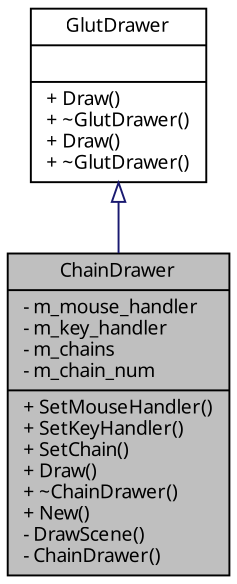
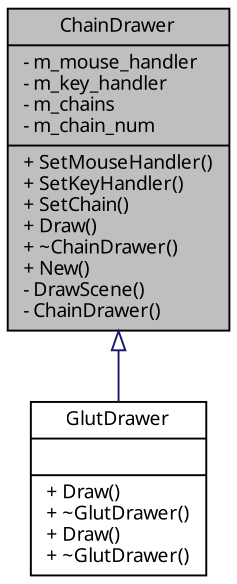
(119, 228) -> (119, 376)
